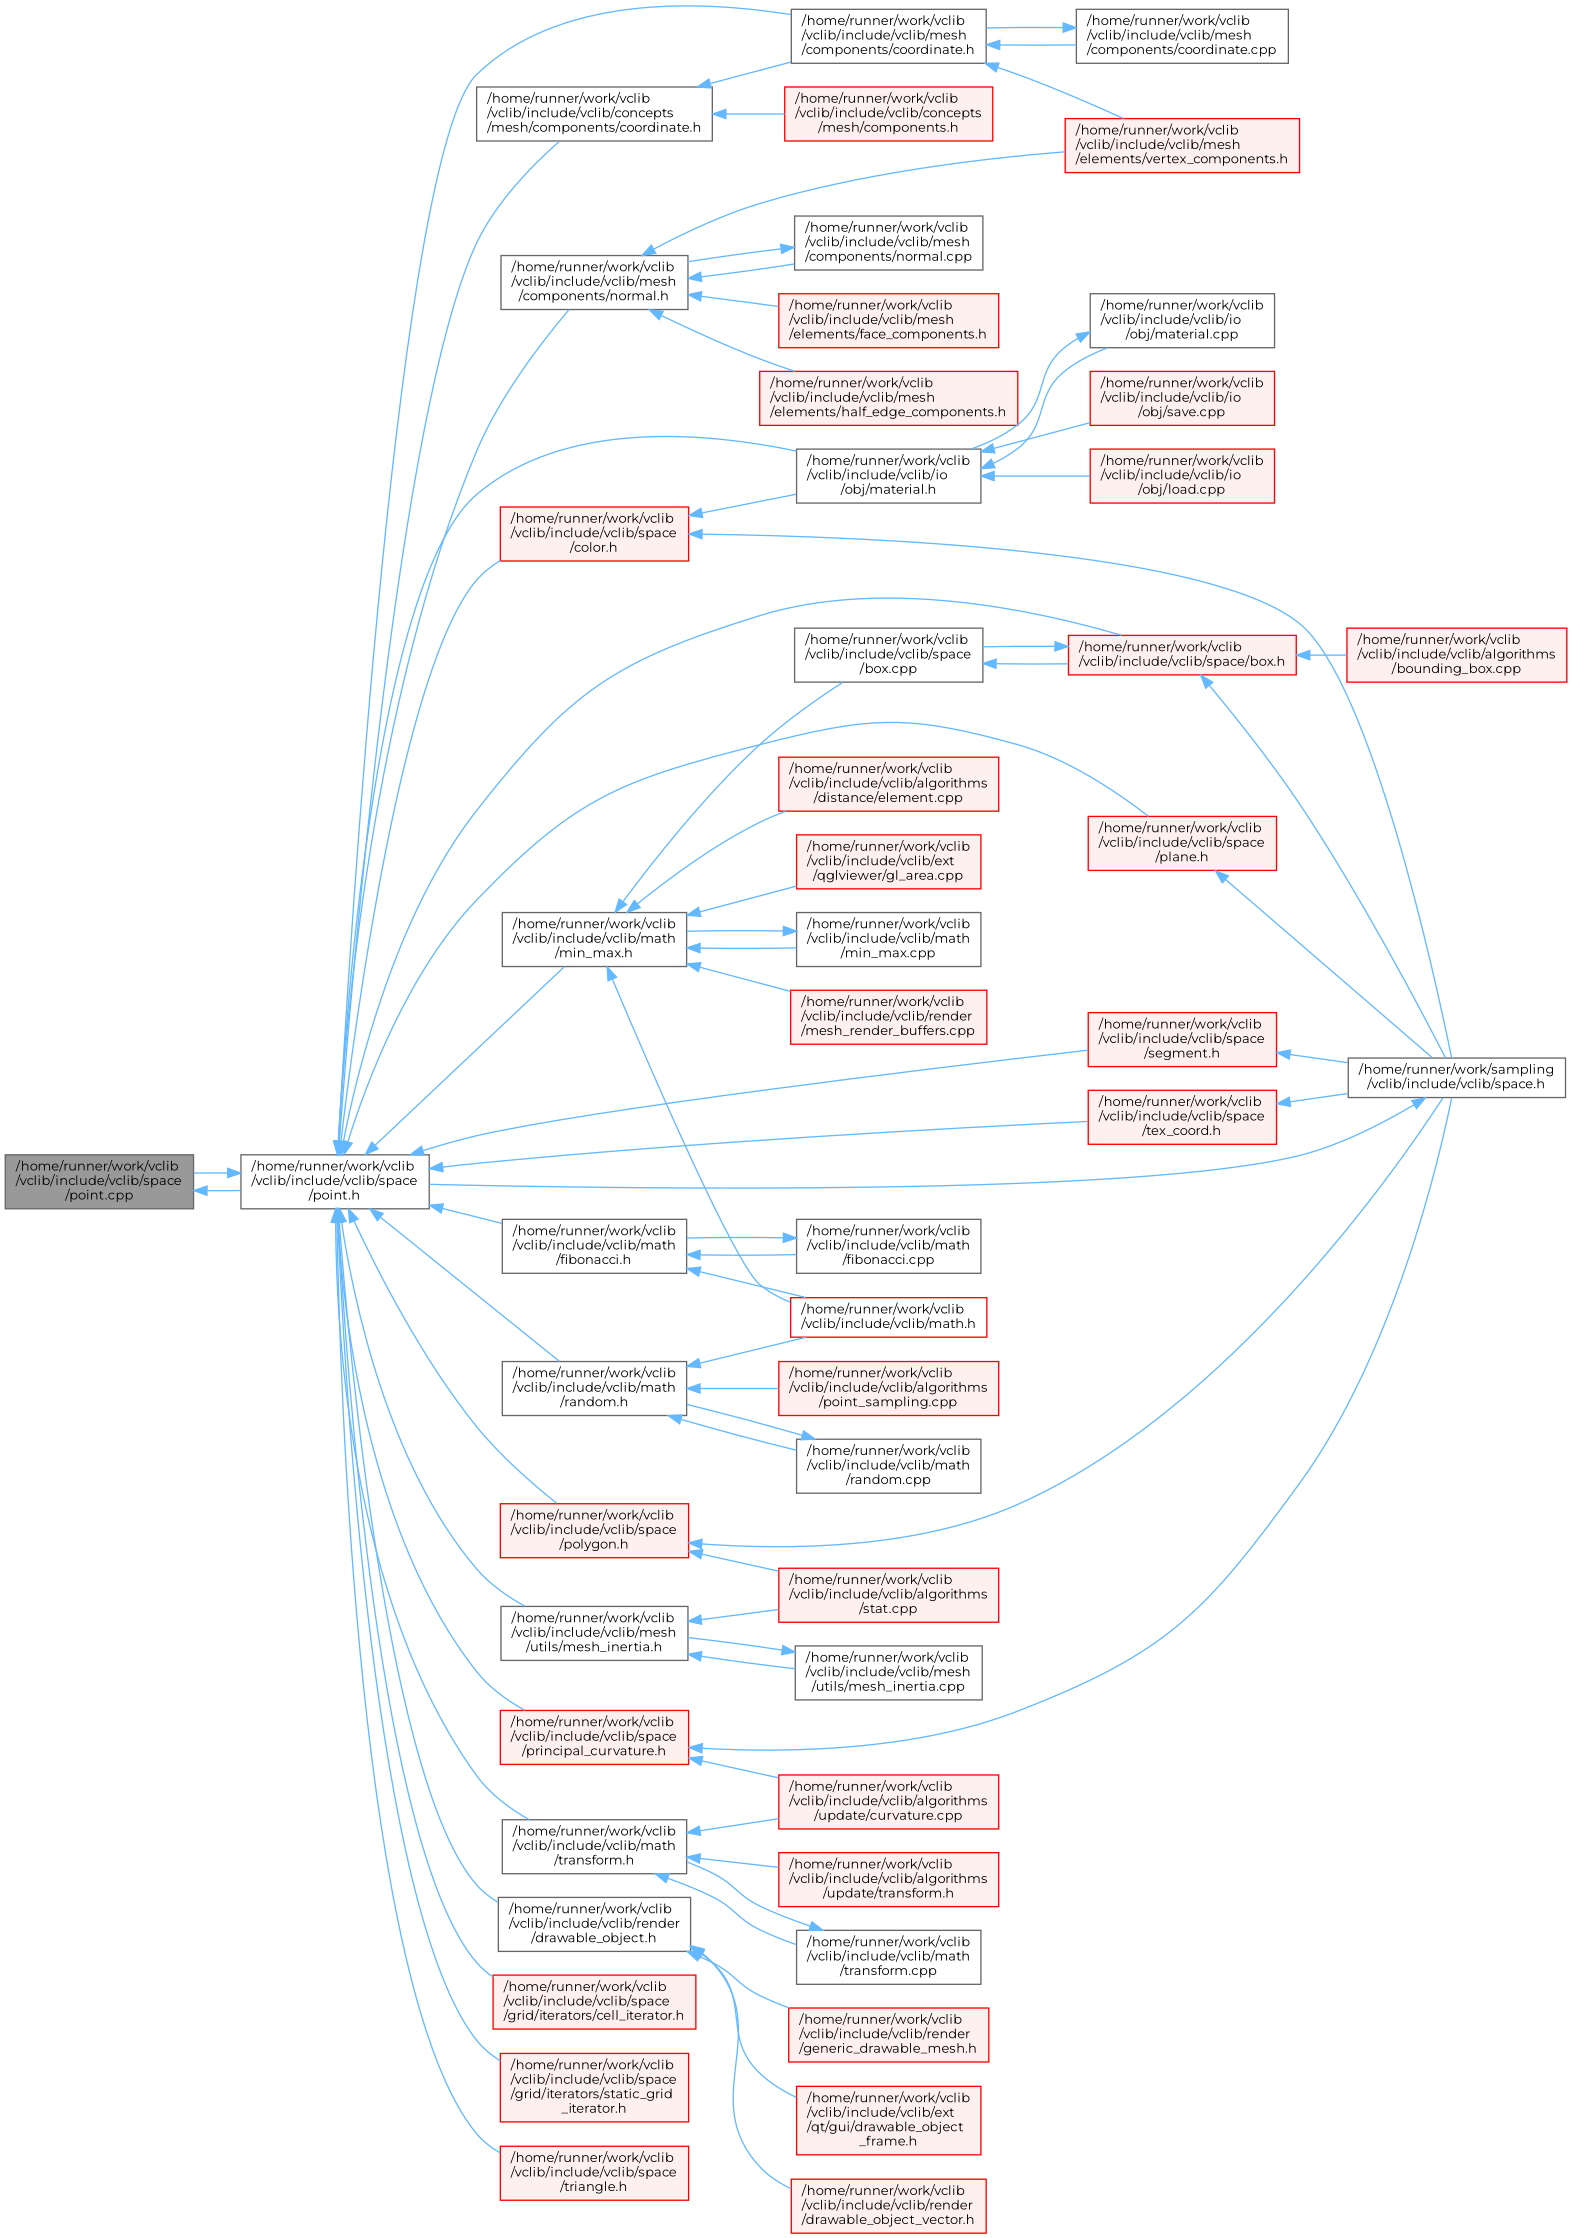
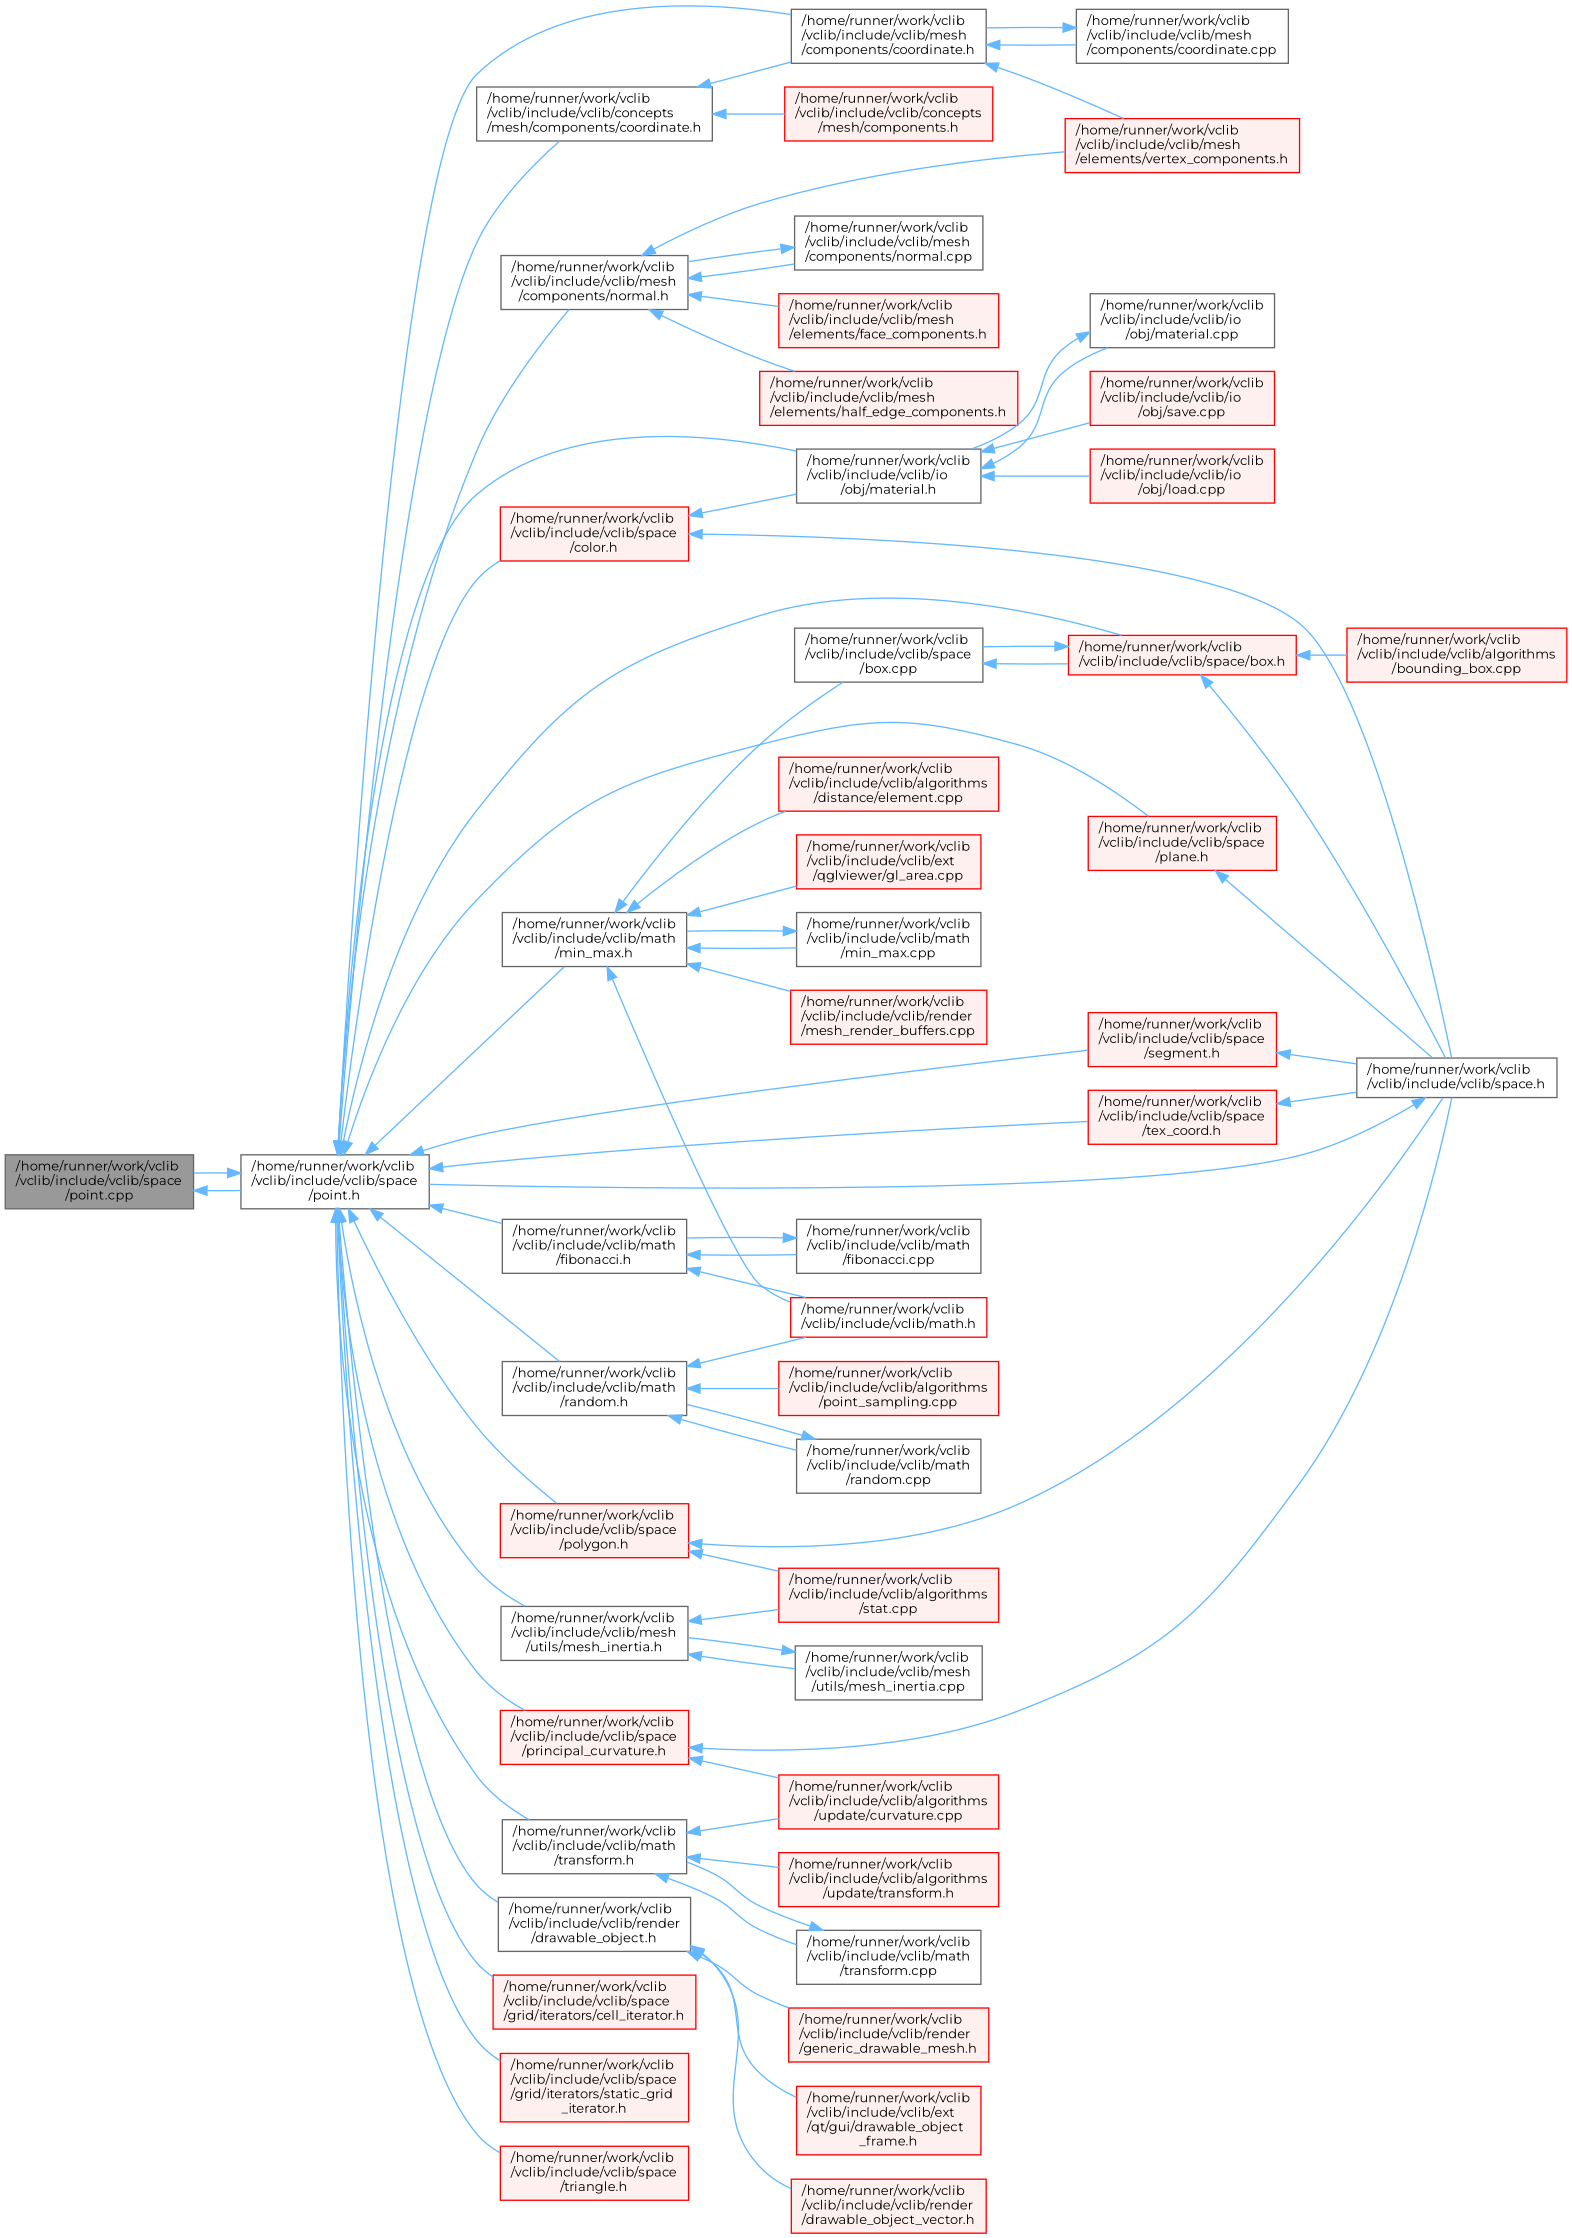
(1457, 1078) -> (1457, 1078)
